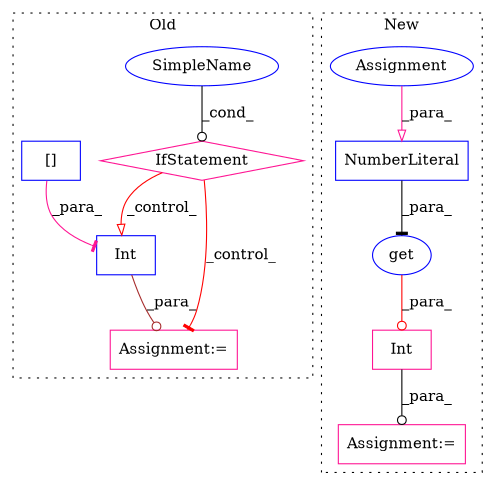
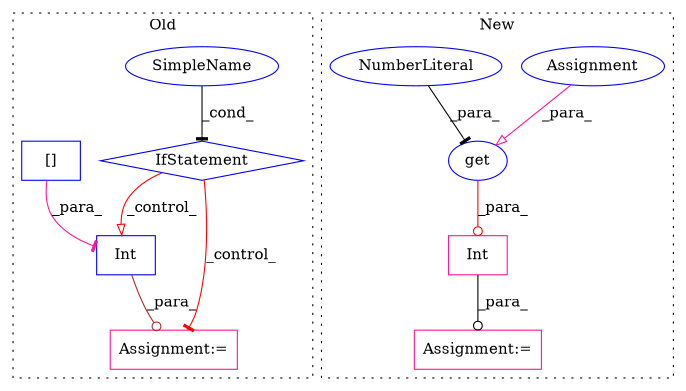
(402, 108) -> (538, 112)
(202, 109) -> (202, 111)
(202, 161) -> (202, 161)
(402, 161) -> (416, 66)
